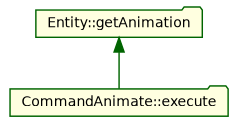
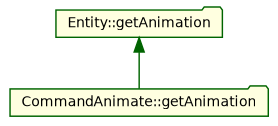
(119, 103) -> (139, 103)
